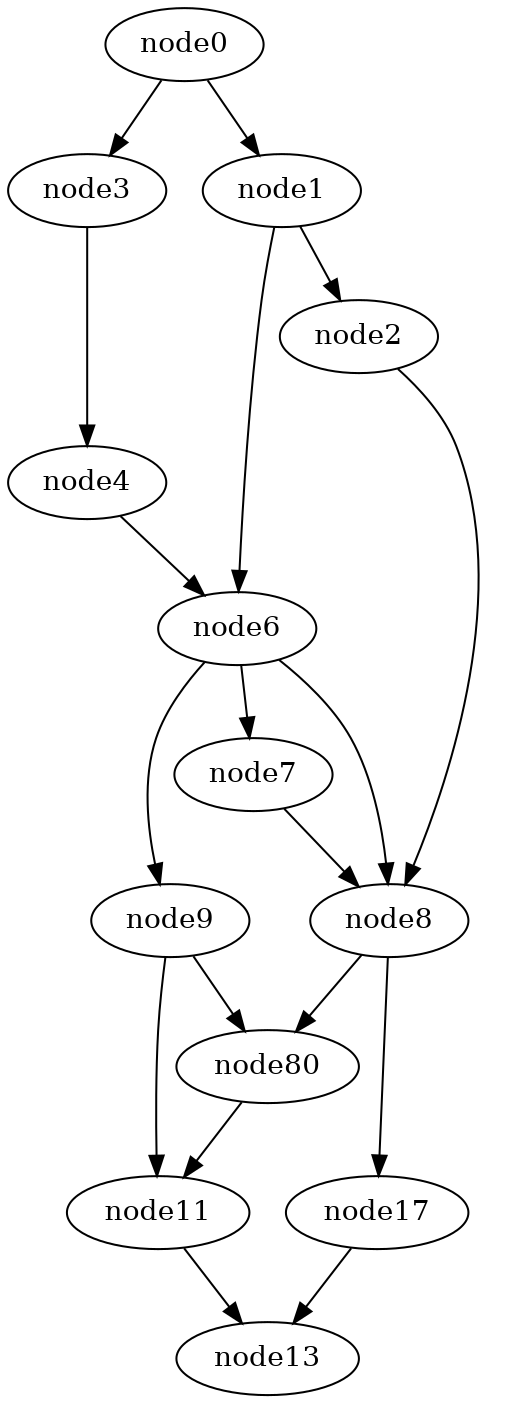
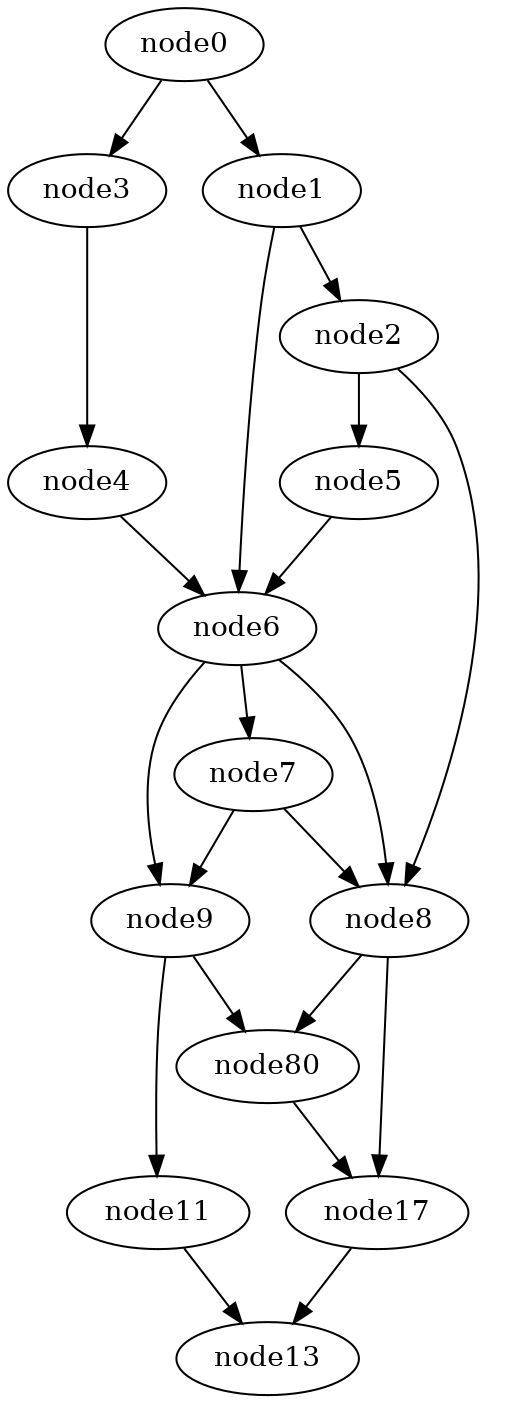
none -> (359, 483)
none -> (217, 839)
(219, 1132) -> (316, 1132)
